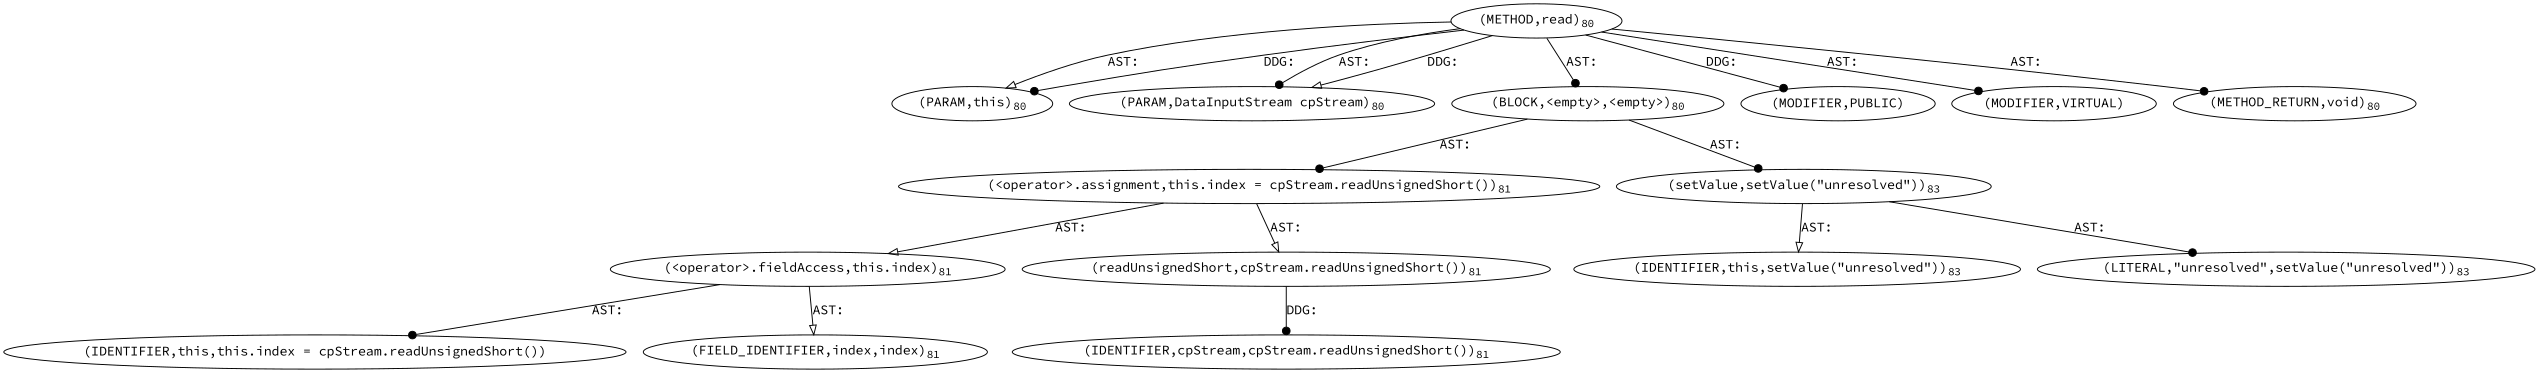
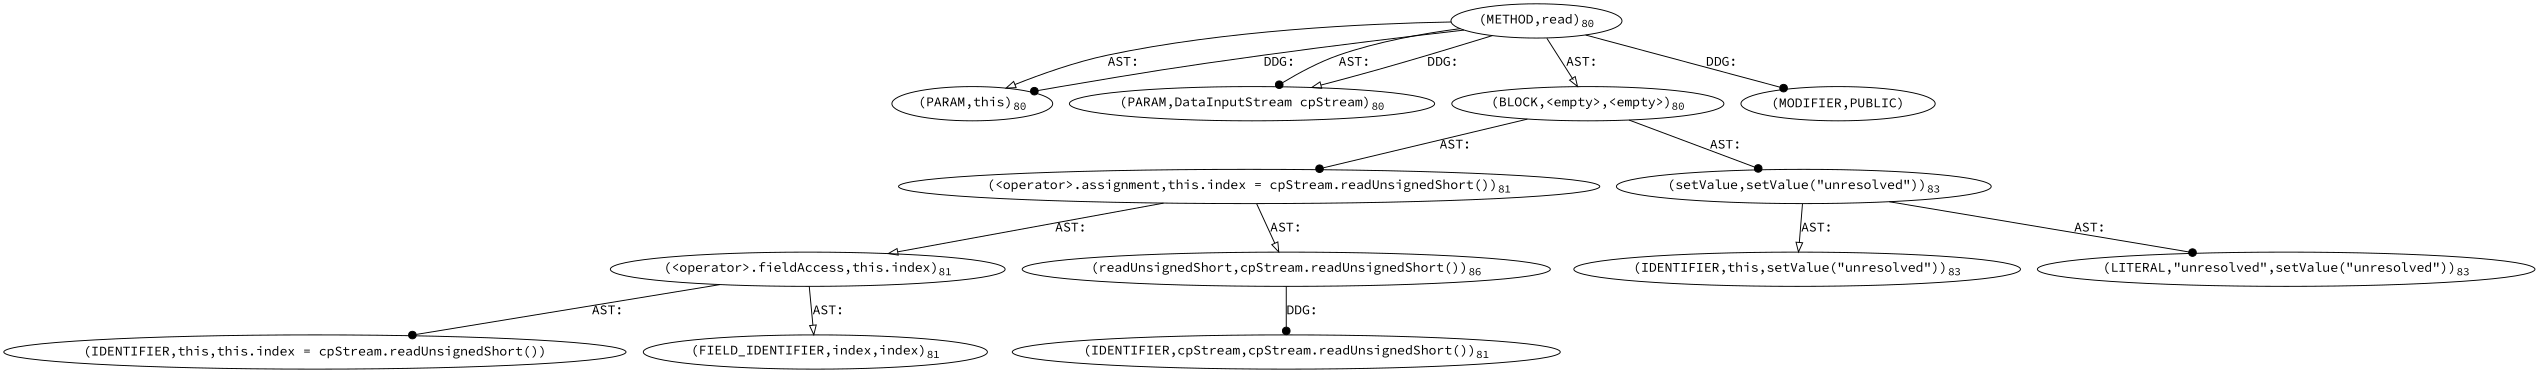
(1560, 59) -> (1560, 59)
(2054, 104) -> none
(2295, 104) -> none
(1475, 268) -> (1475, 268)
